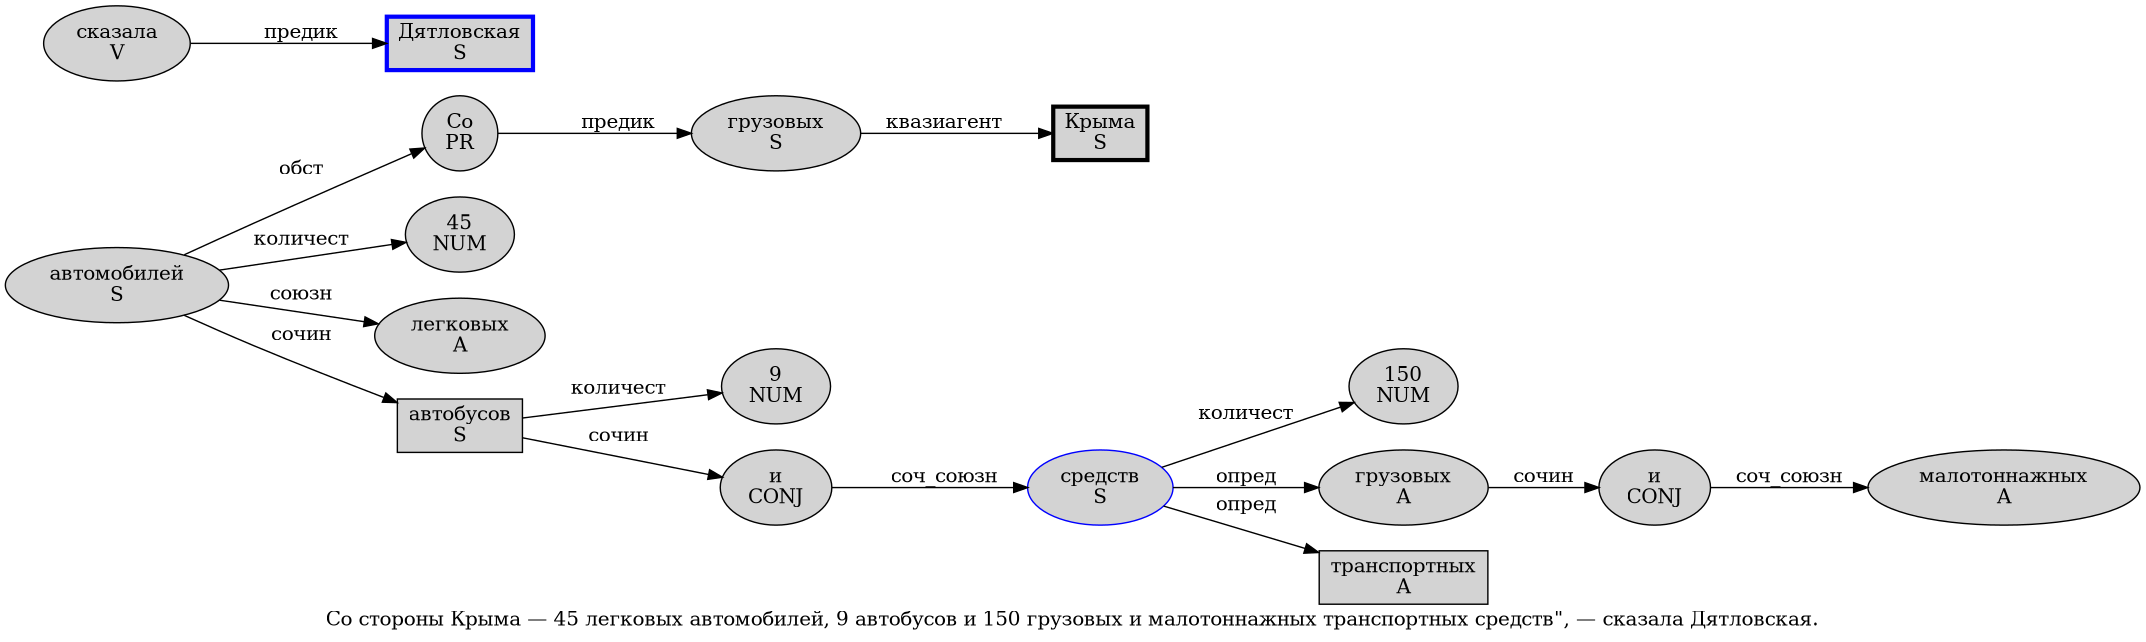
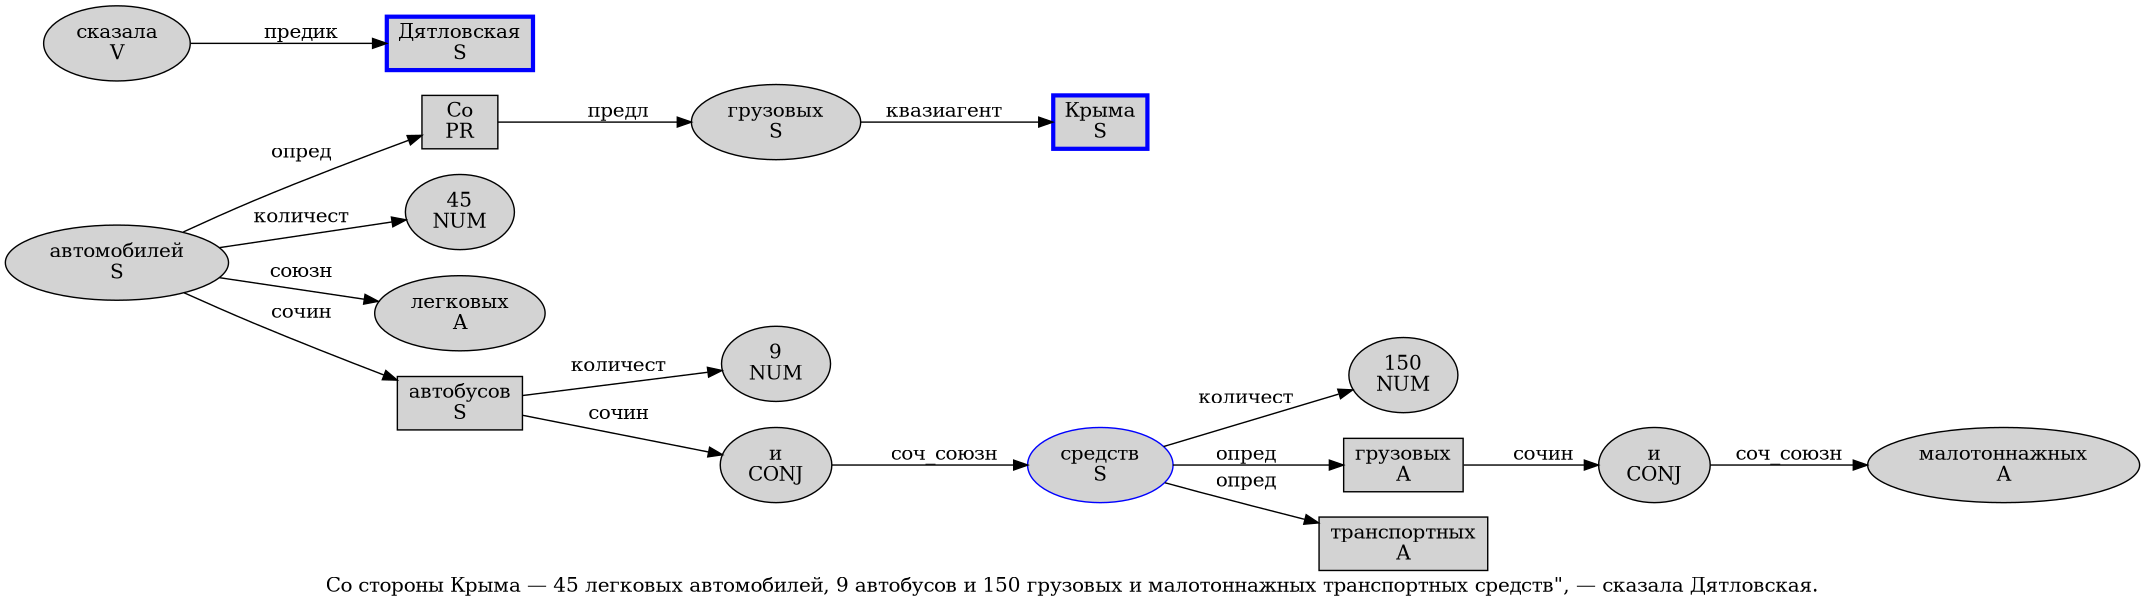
(618, 123) -> (618, 112)
(460, 133) -> (460, 122)
(1100, 133) -> (1100, 122)
(301, 169) -> (301, 152)
(1404, 488) -> (1403, 465)
